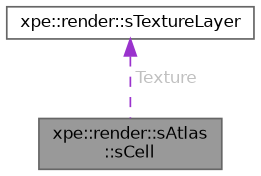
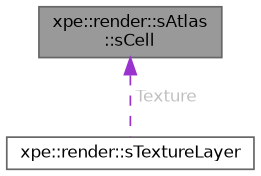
(130, 87) -> (130, 106)
